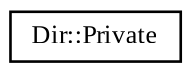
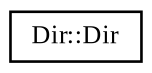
(96, 37) -> (76, 37)
